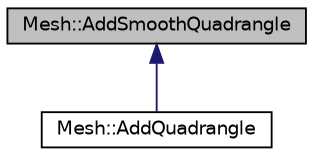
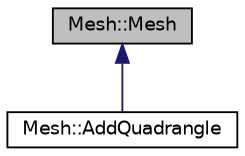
(157, 26) -> (122, 26)
